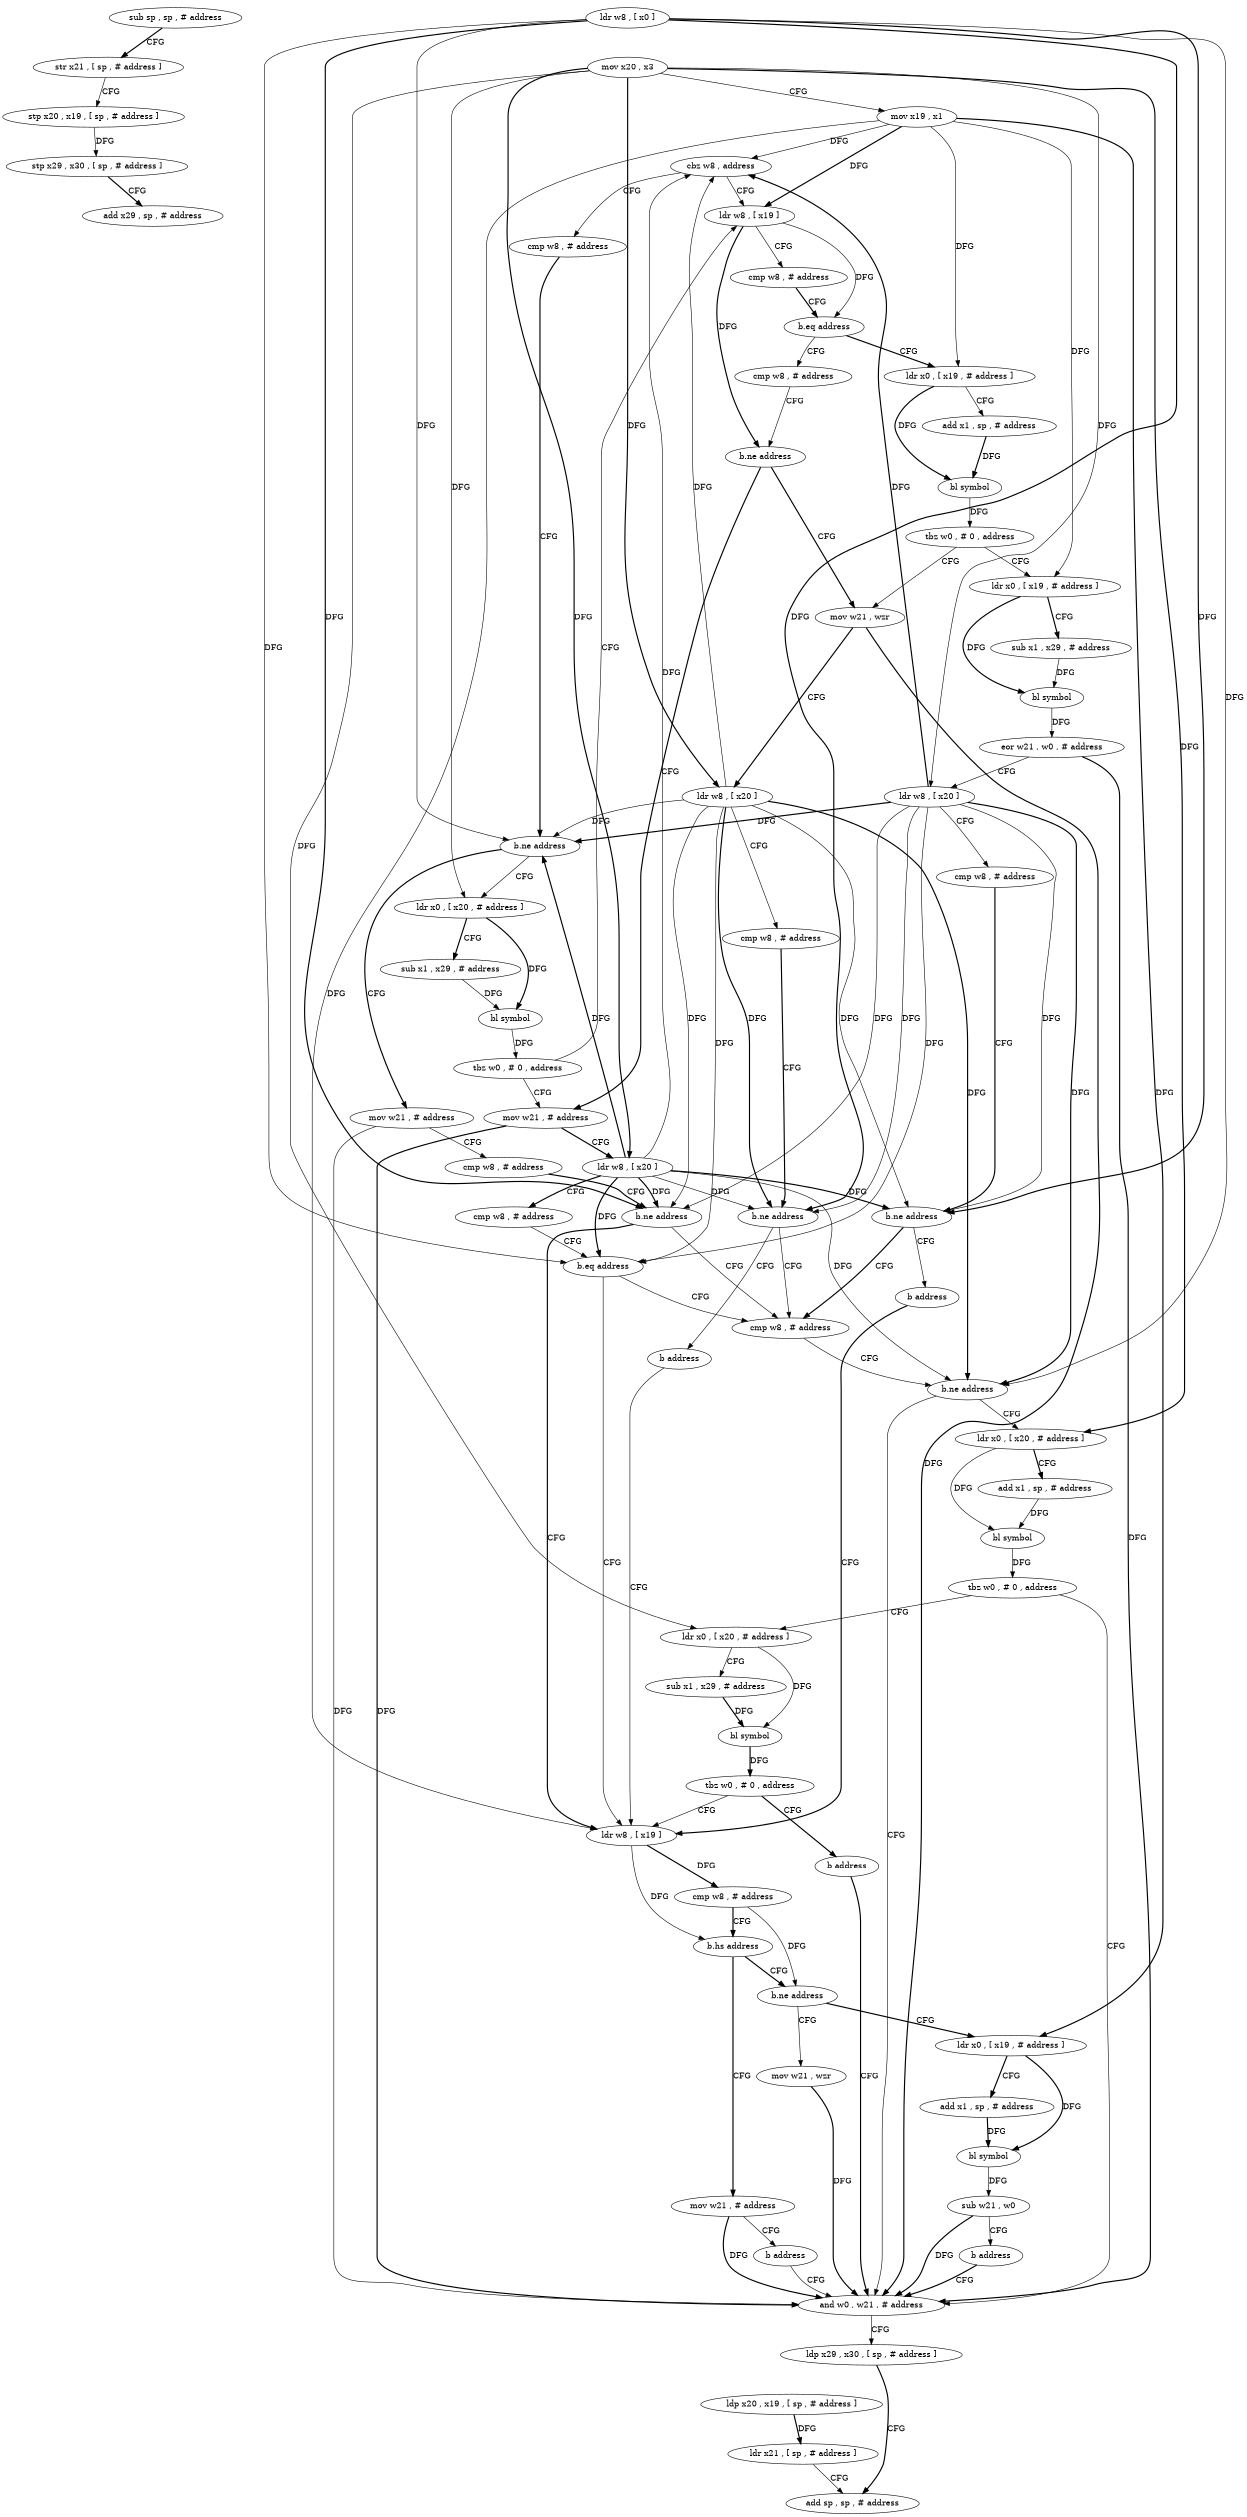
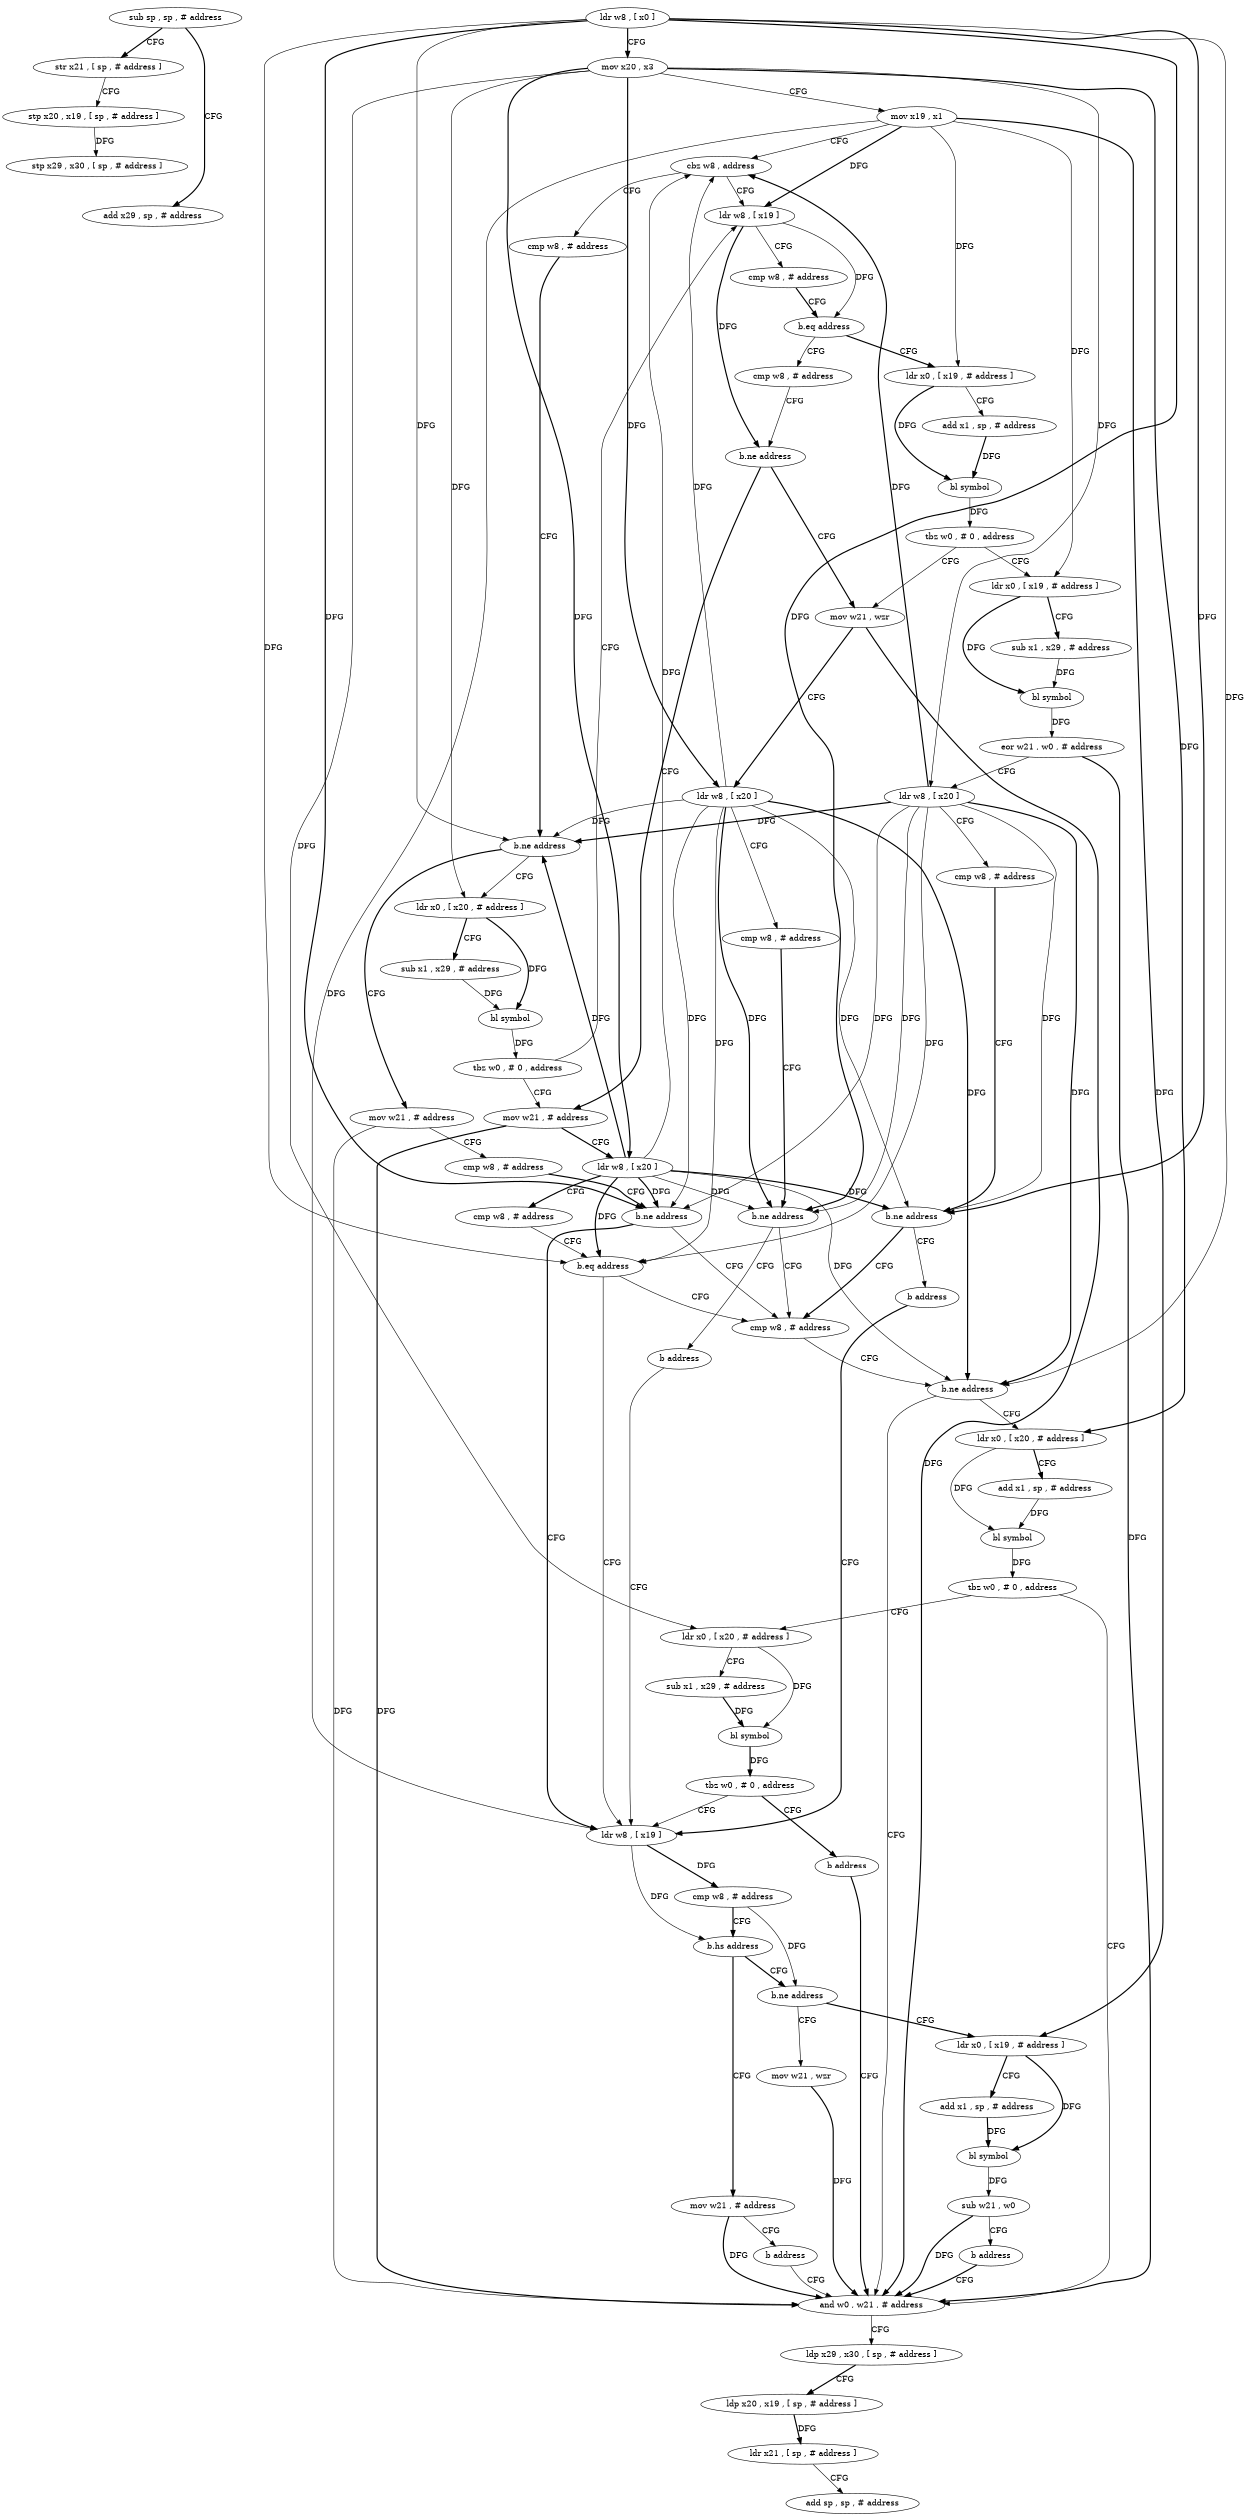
none -> (628, 40)
(839, 142) -> (839, 142)
(123, 189) -> (205, 118)
(888, 2429) -> (834, 2378)
